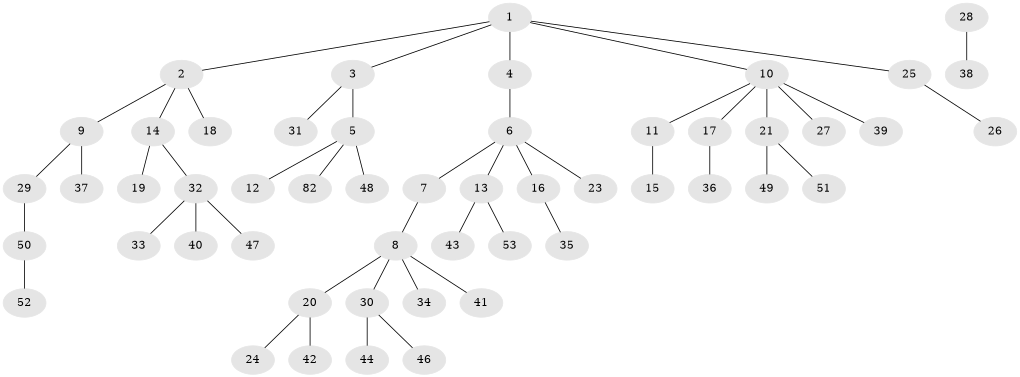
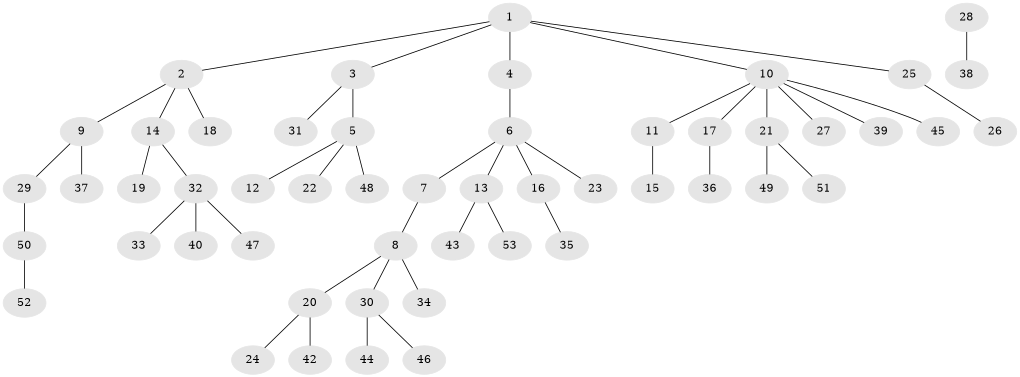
none -> (938, 132)
(310, 189) -> (310, 189)
(481, 303) -> none
